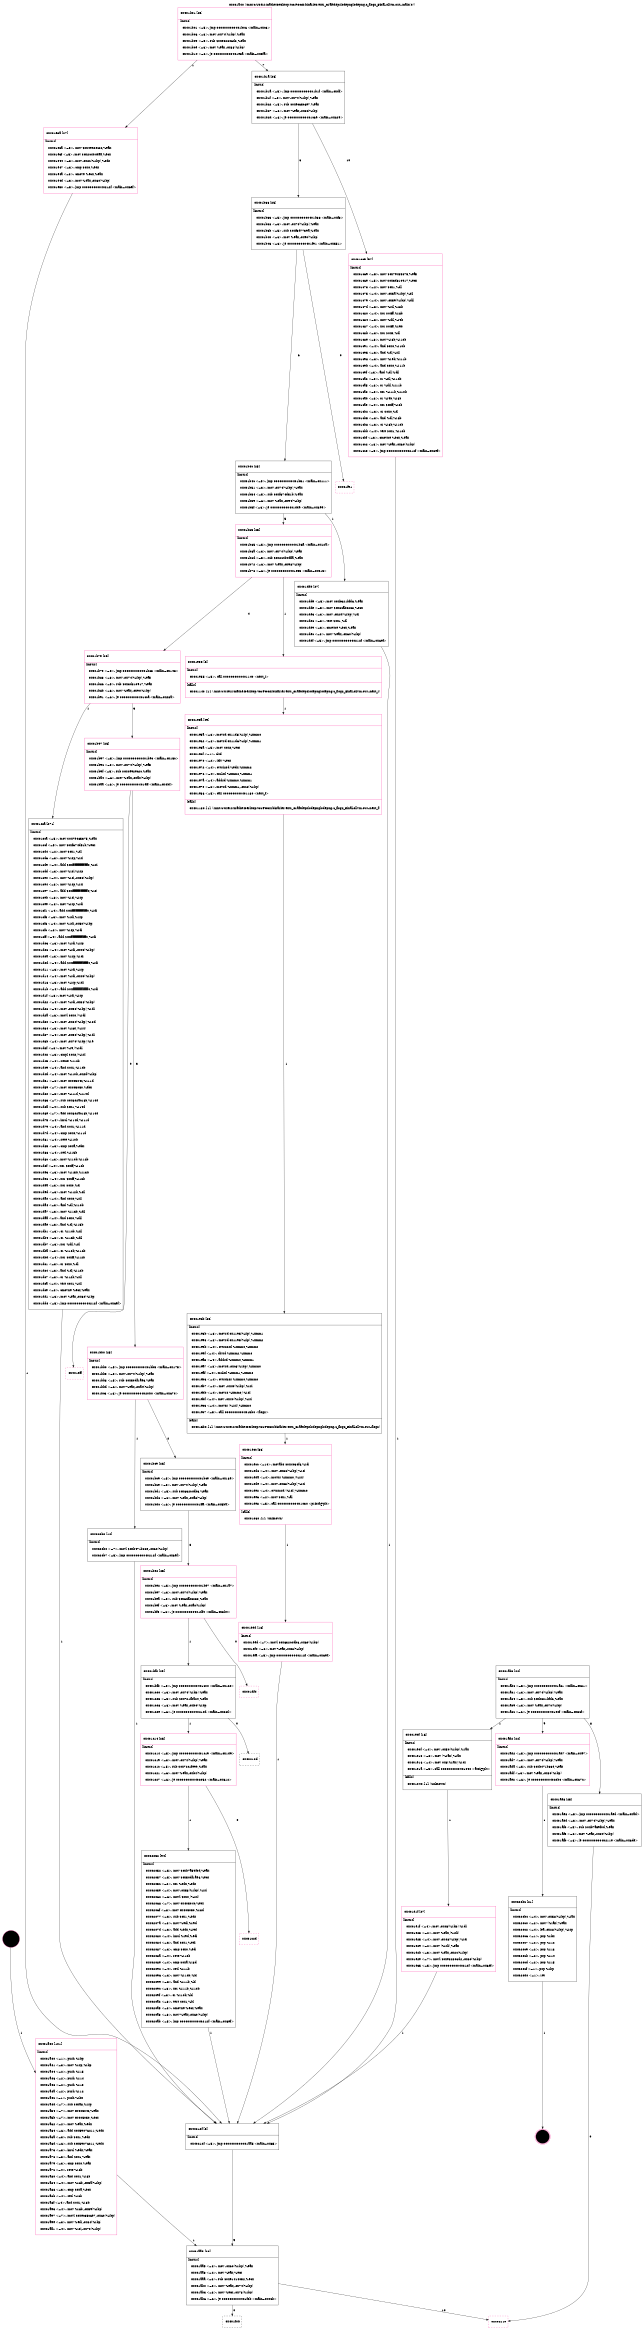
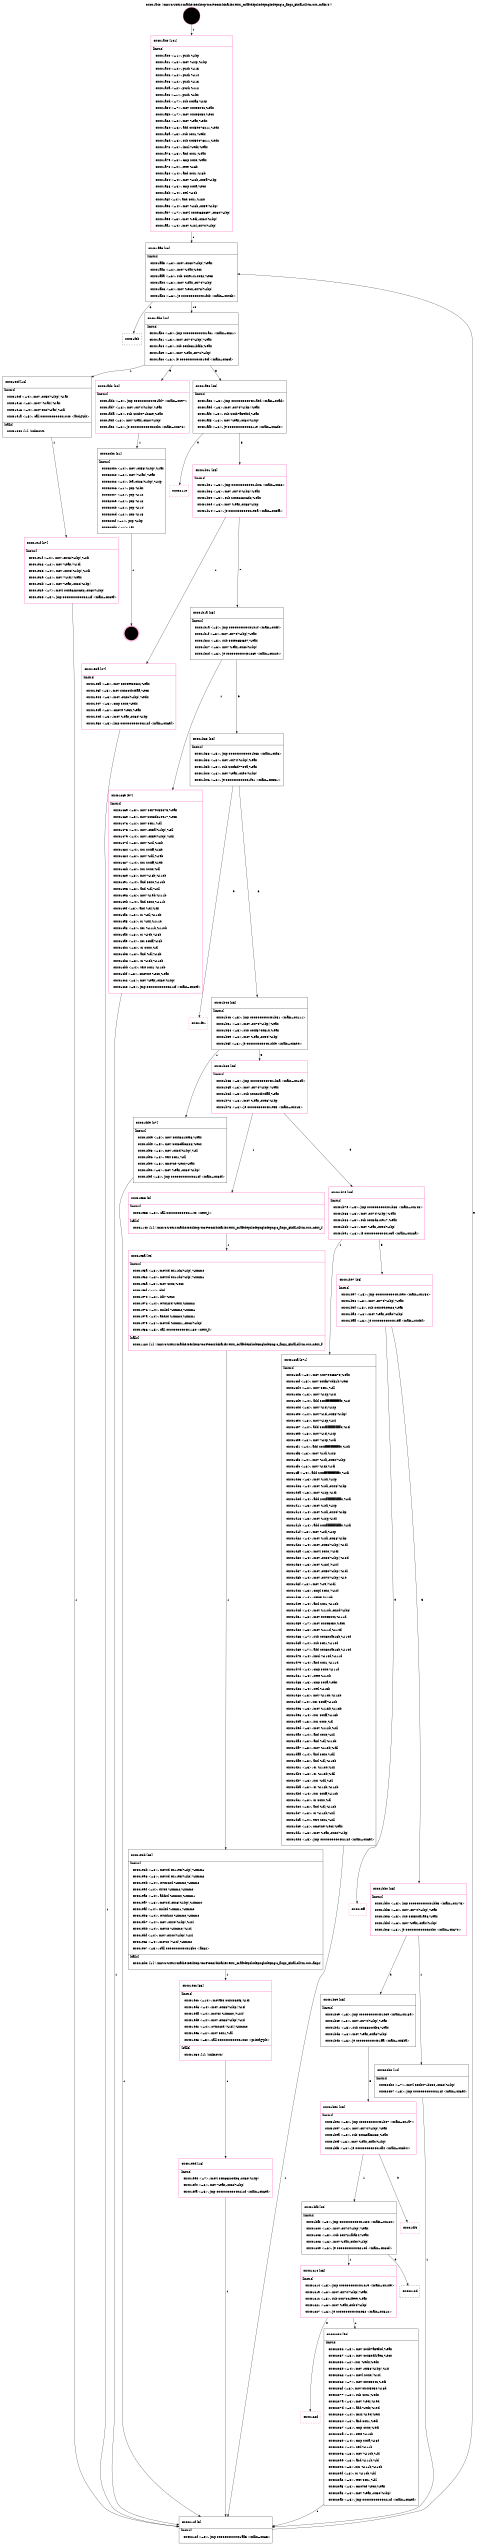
(348, 160) -> (221, 697)
none -> (240, 448)
(382, 2302) -> (192, 306)
